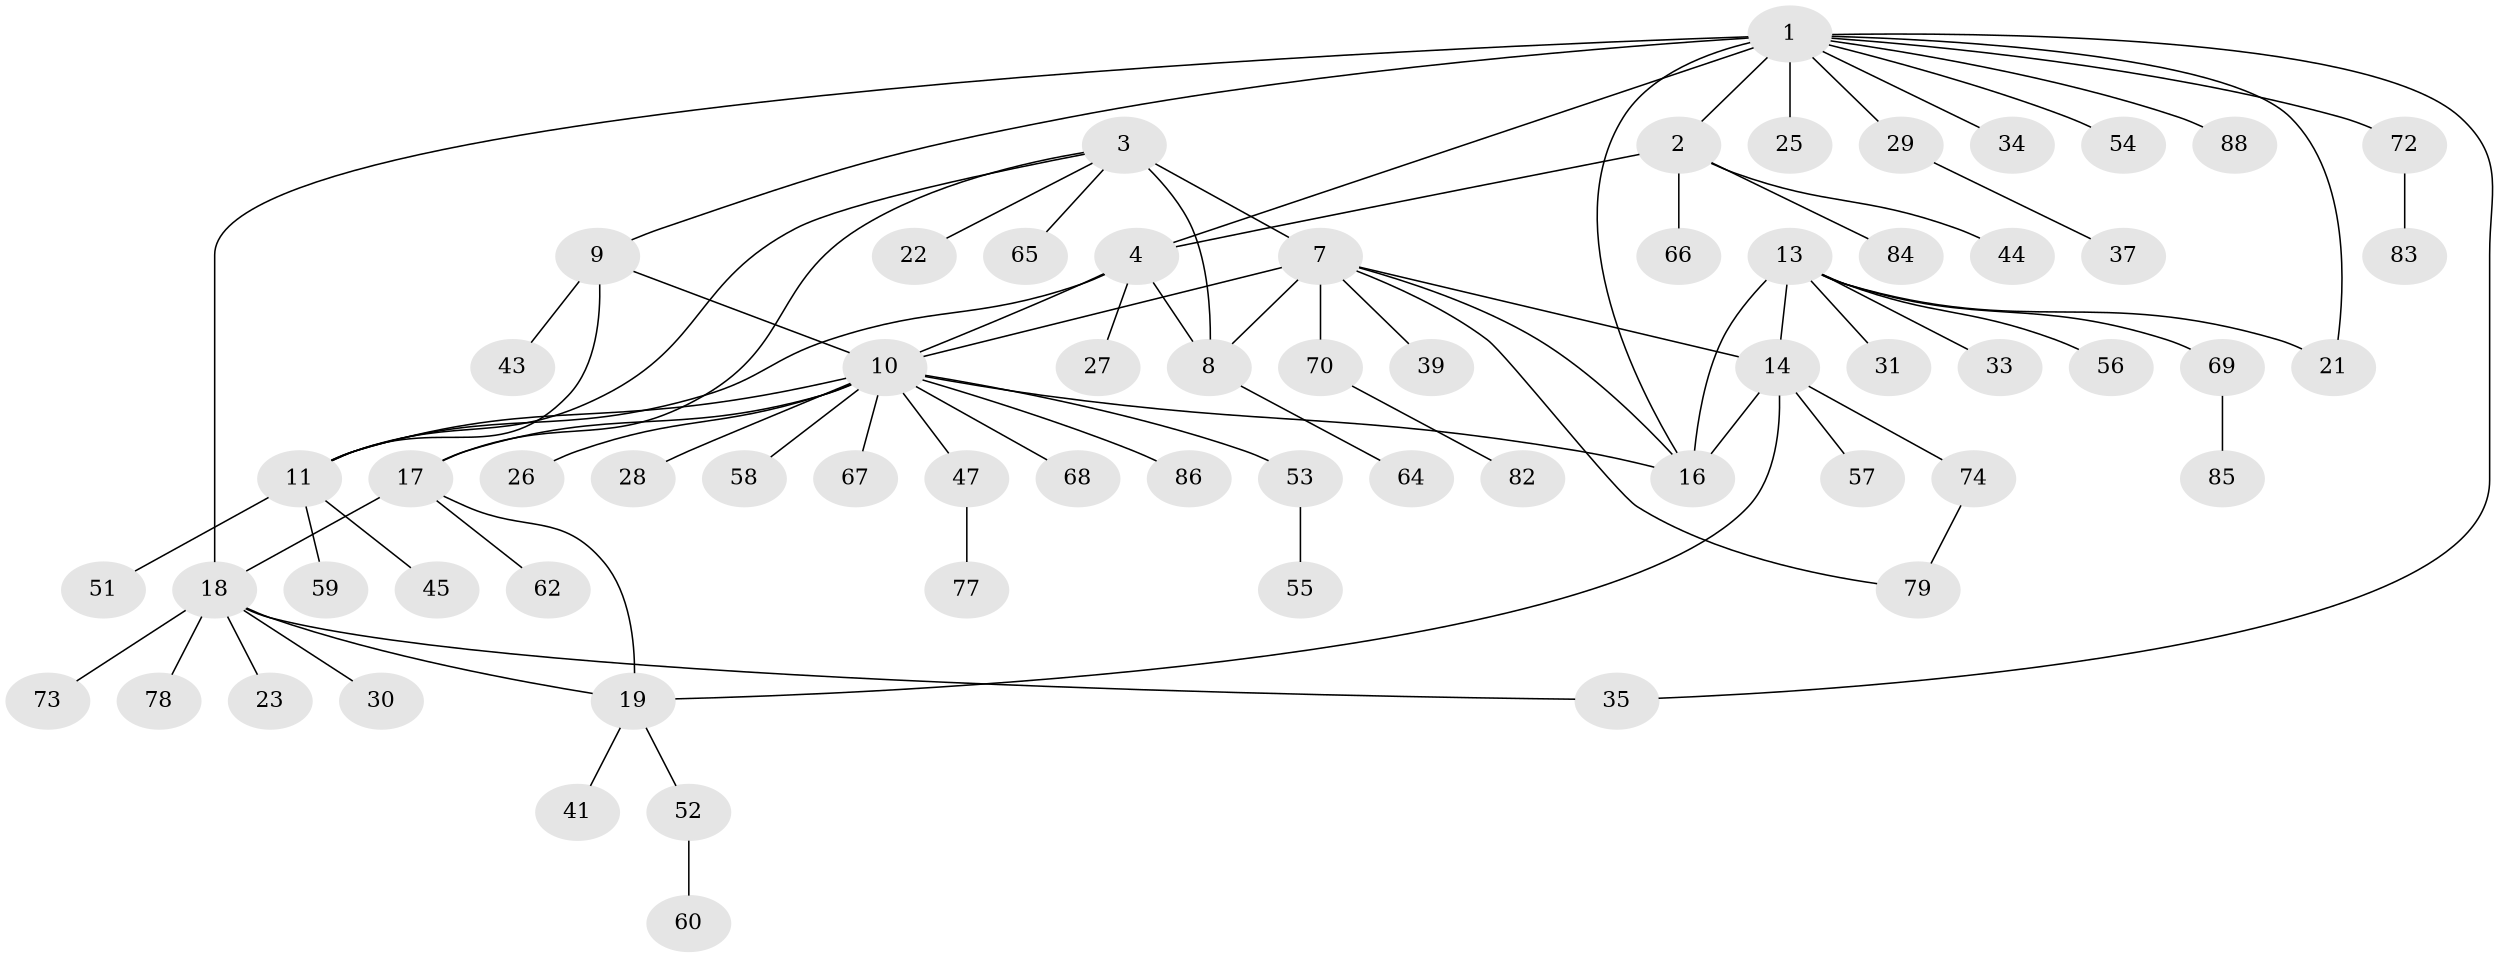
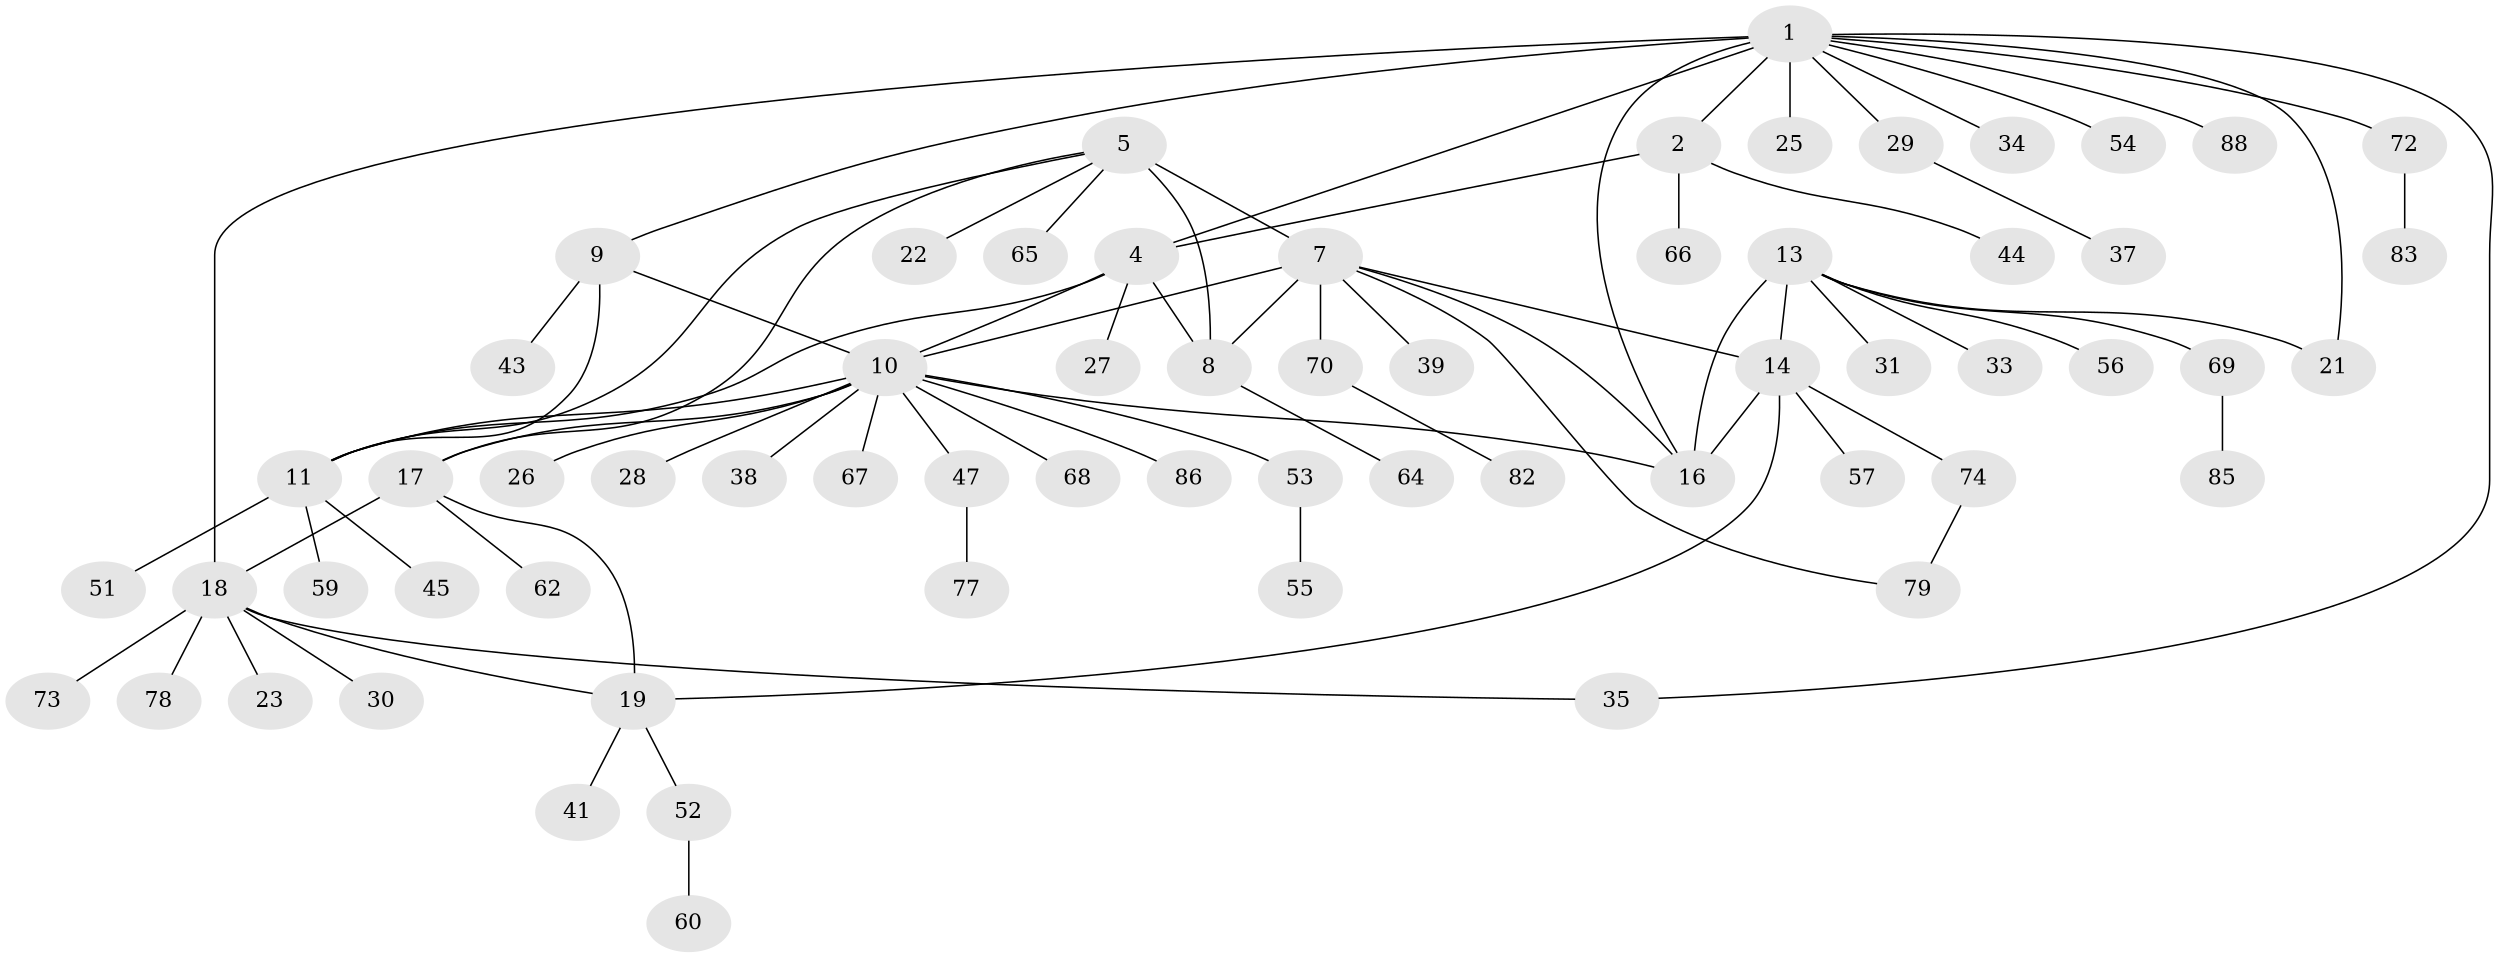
(1124, 145) -> (1124, 145)
(1901, 256) -> none
(744, 479) -> (744, 479)
